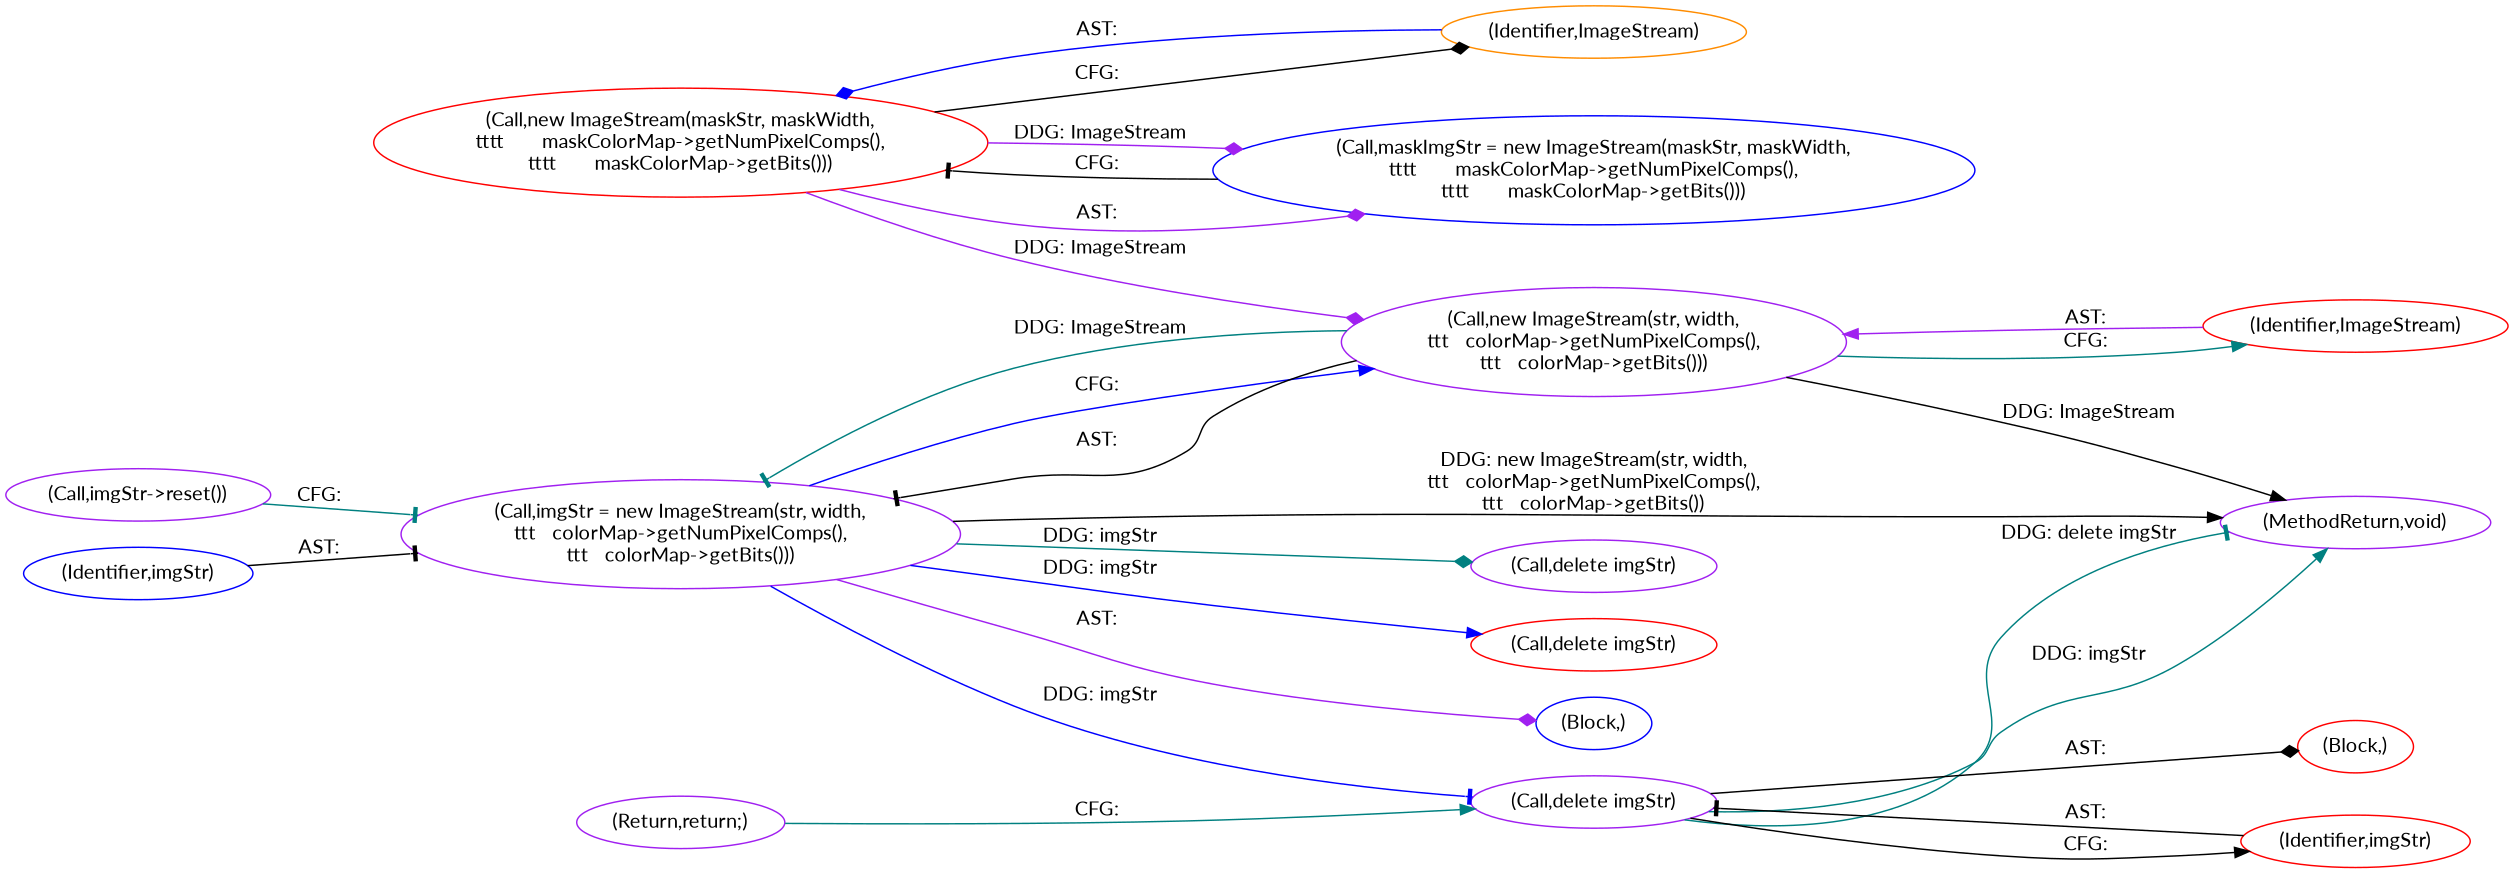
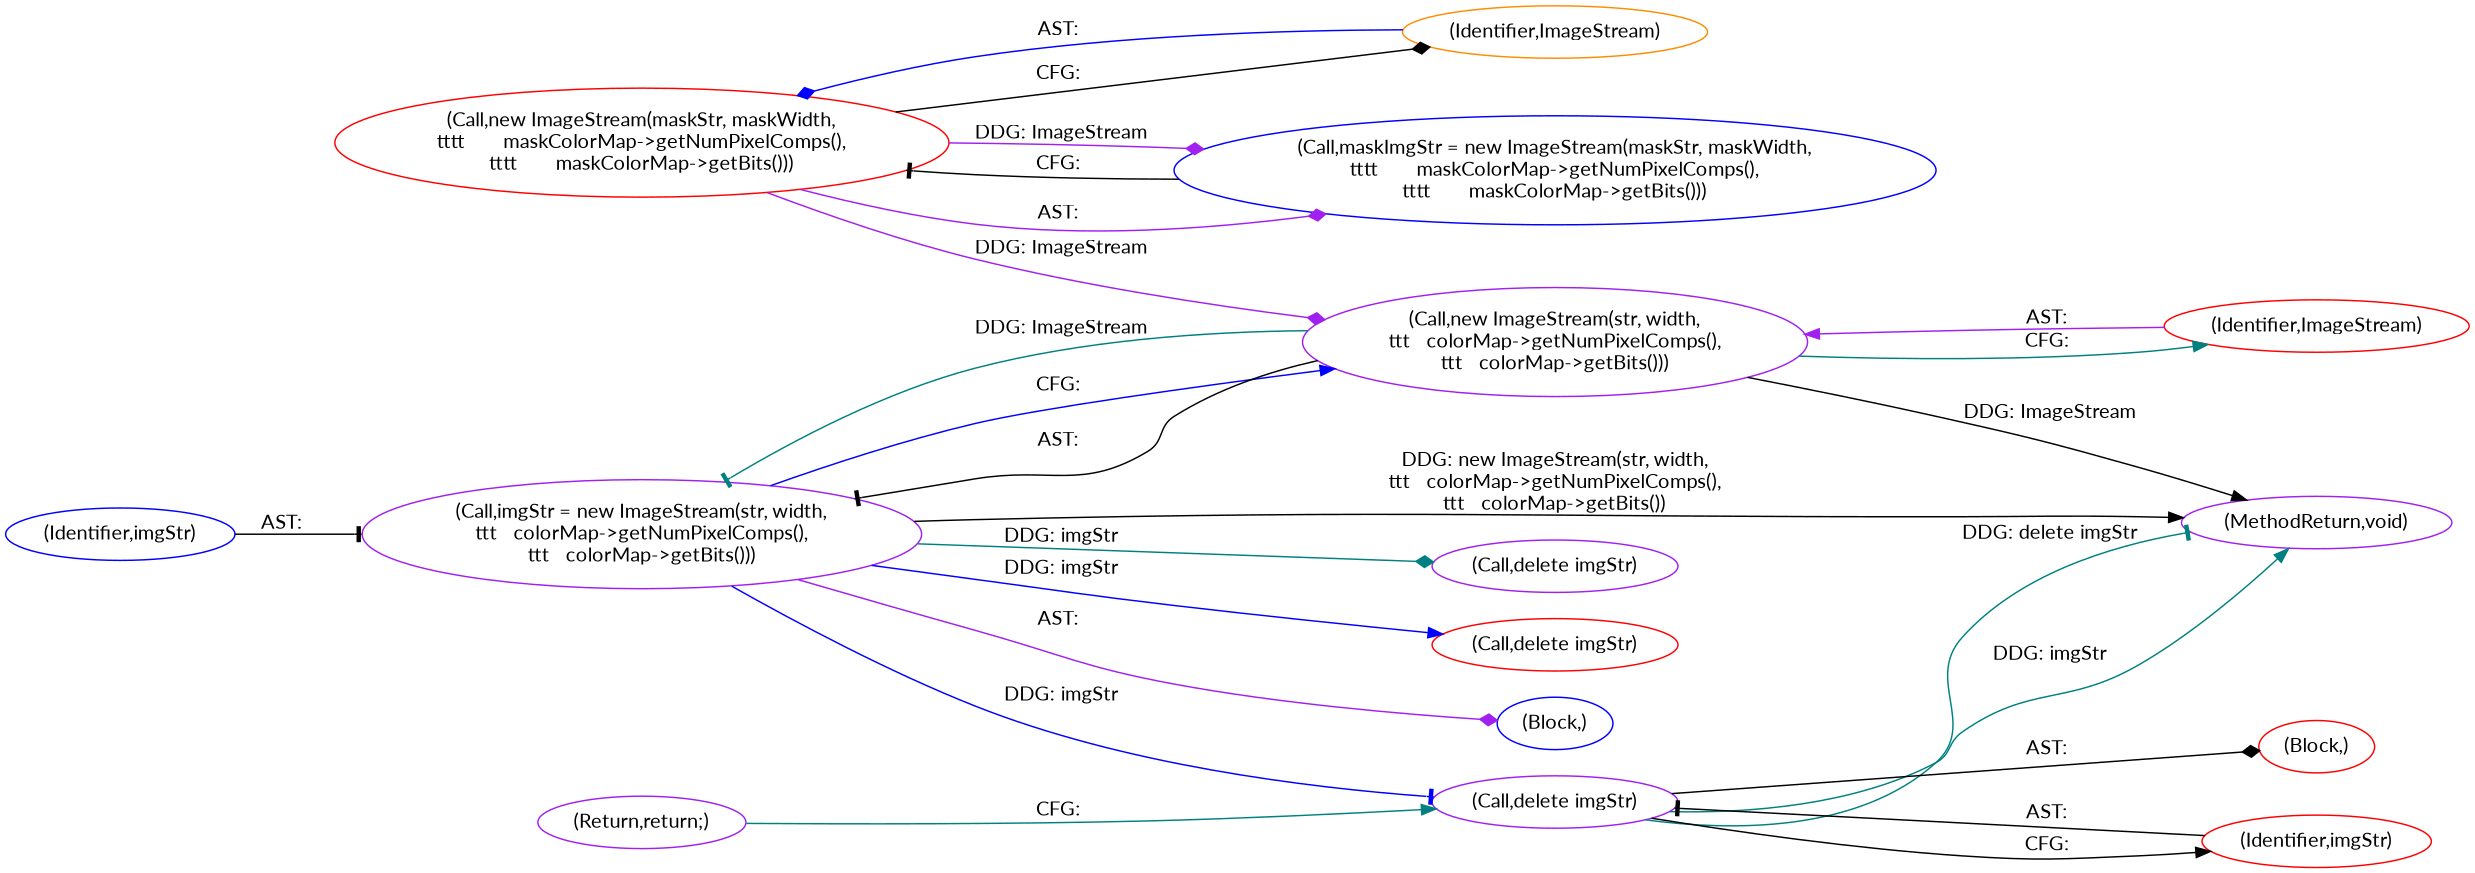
(138, 495) -> none
